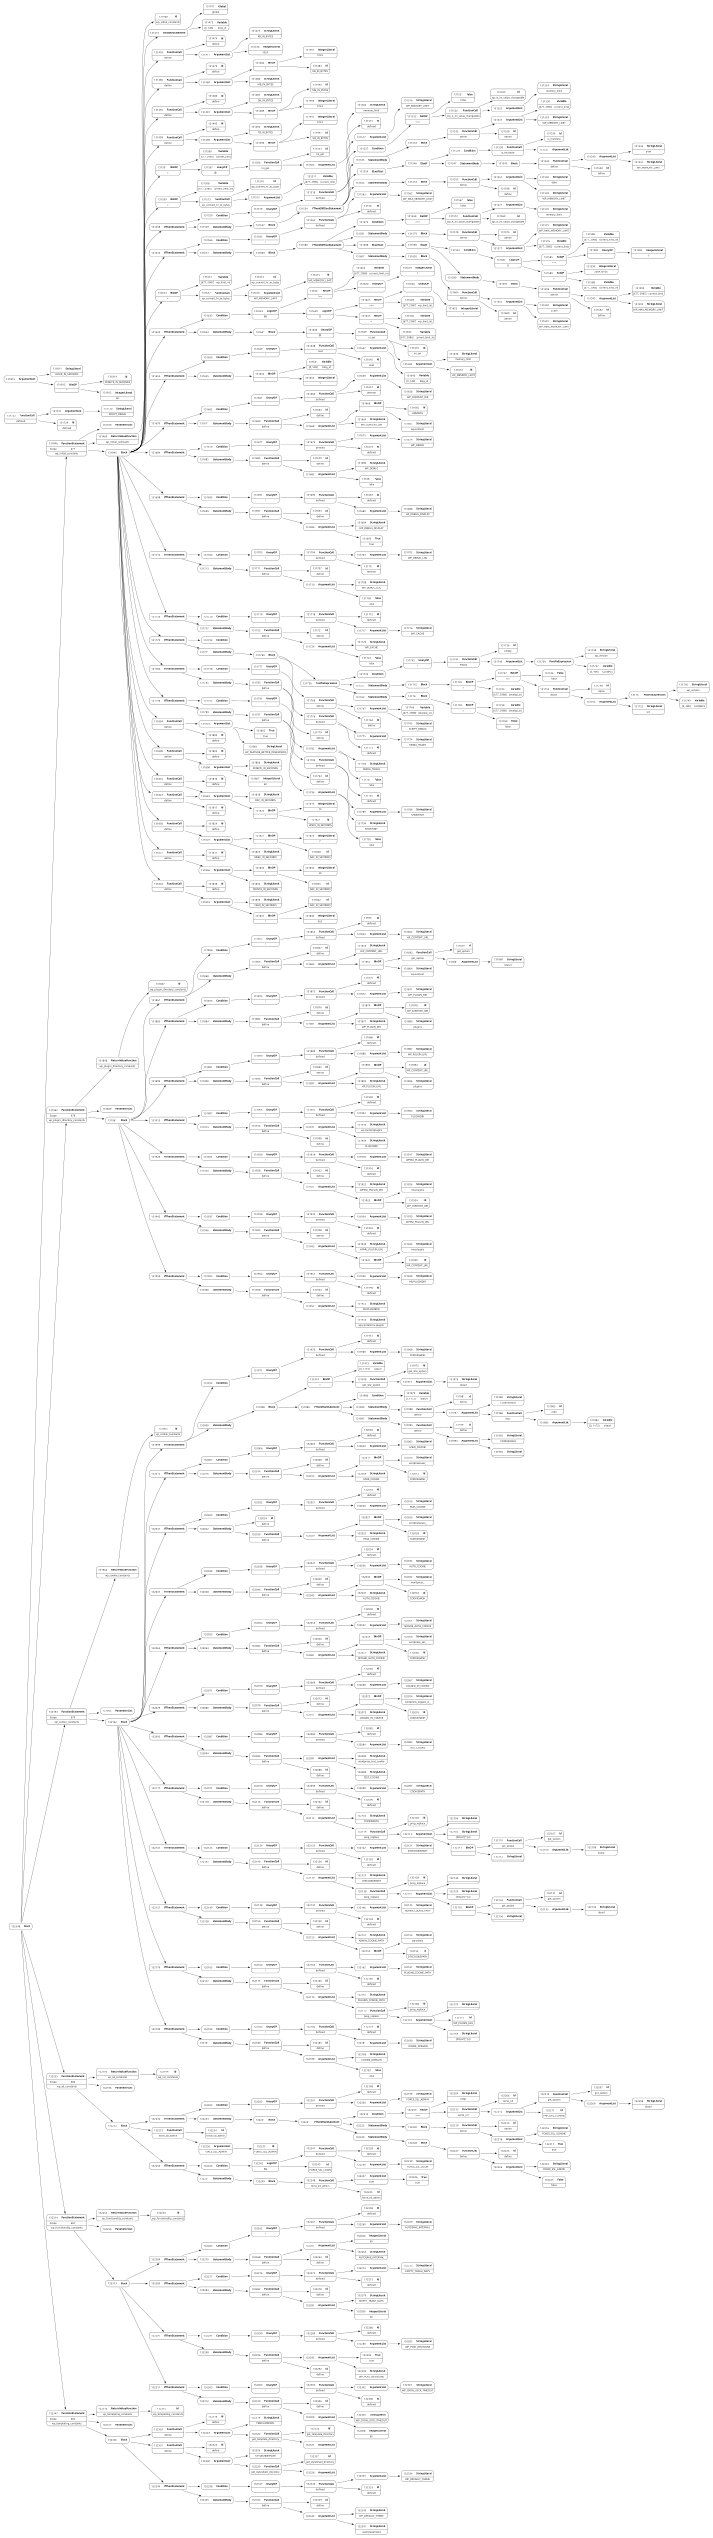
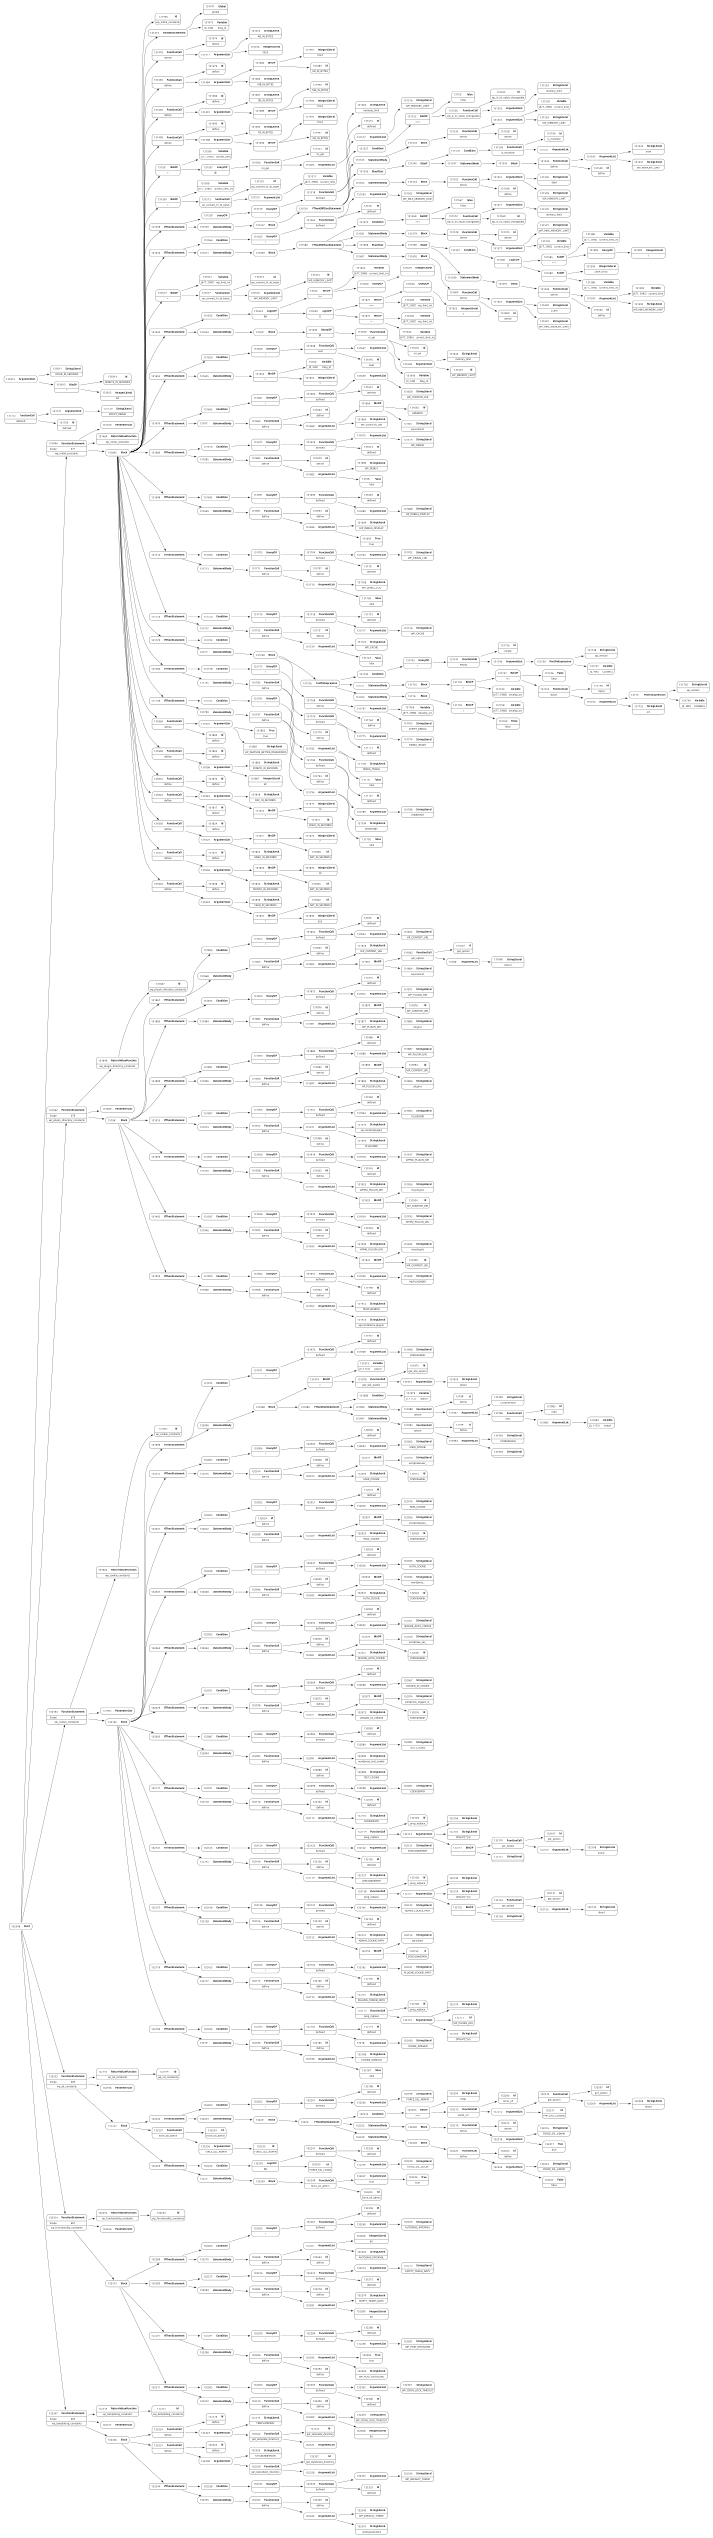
(222, 215) -> (222, 215)
(554, 2134) -> (554, 2134)
